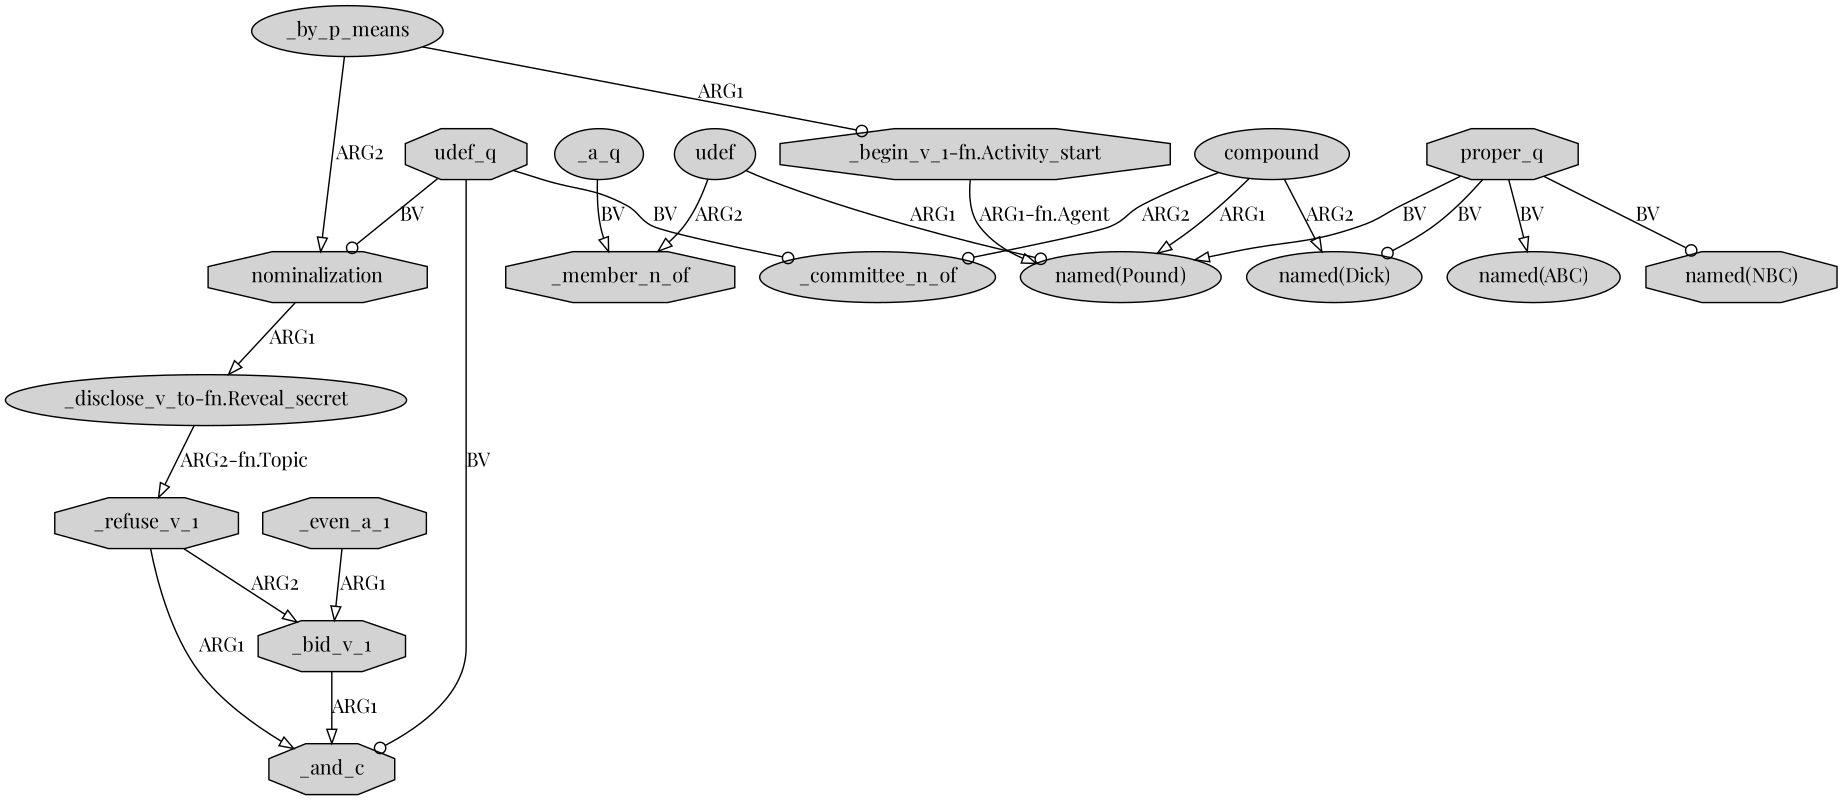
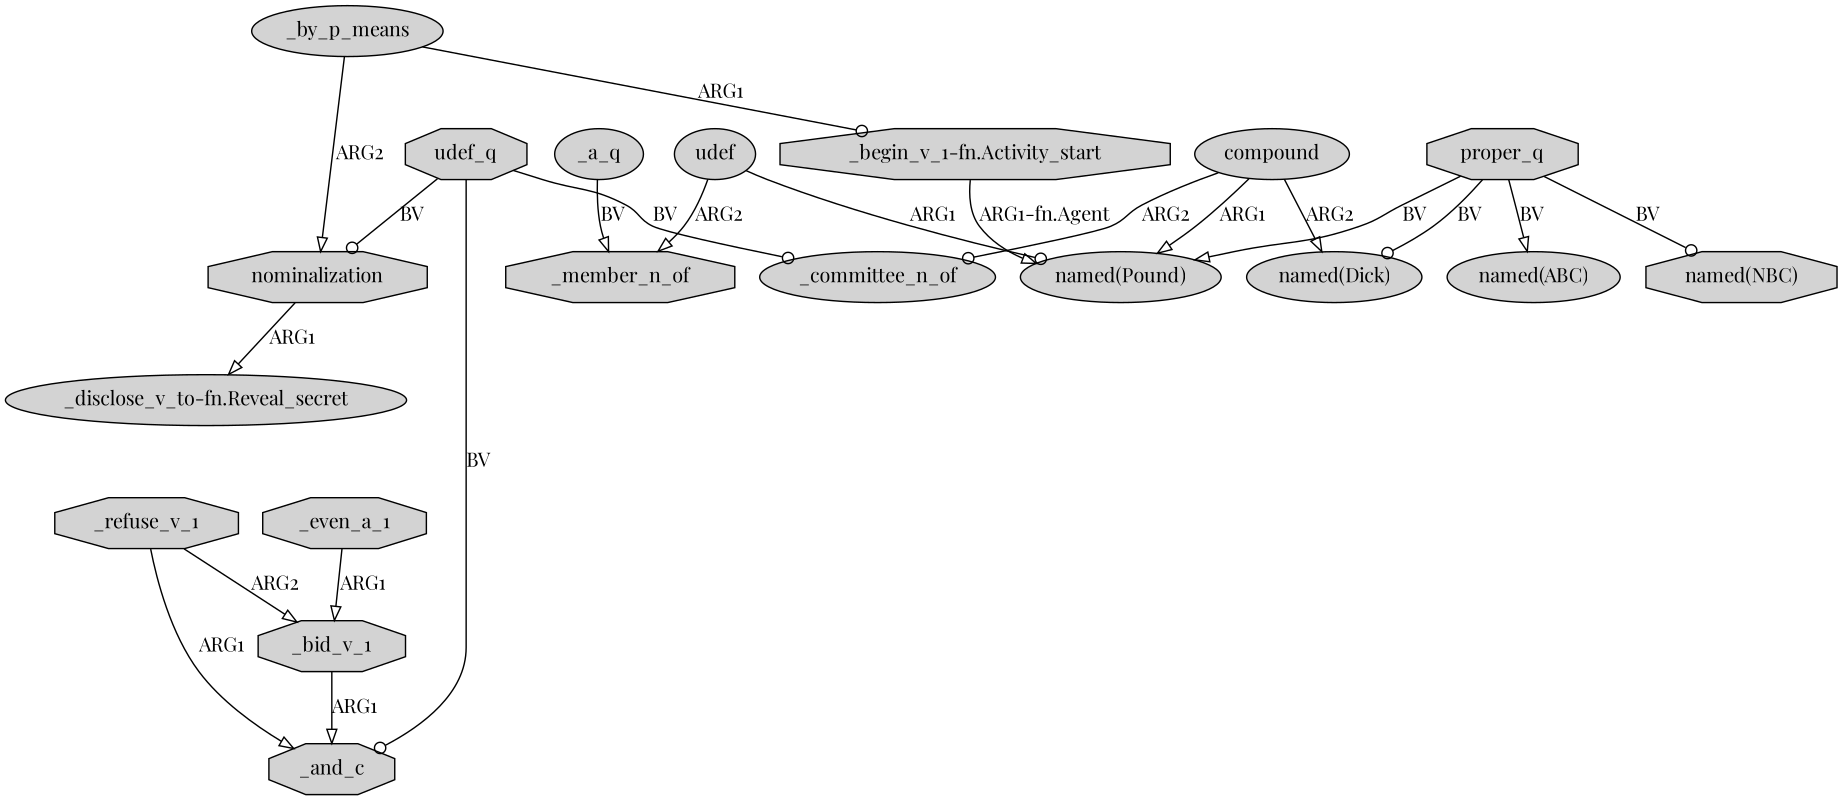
(180, 455) -> none
